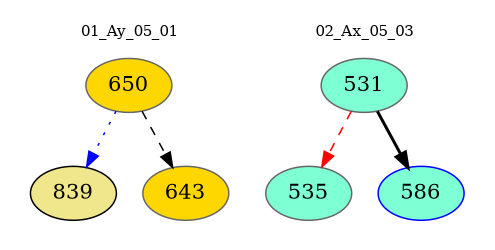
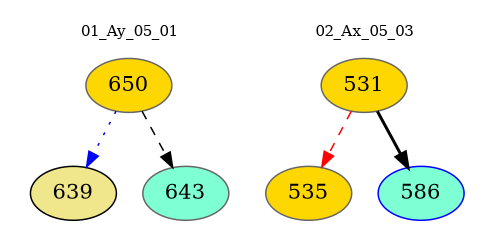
(364, 85) -> (364, 85)
(73, 193) -> (73, 193)
(186, 193) -> (186, 193)
(309, 193) -> (309, 193)
